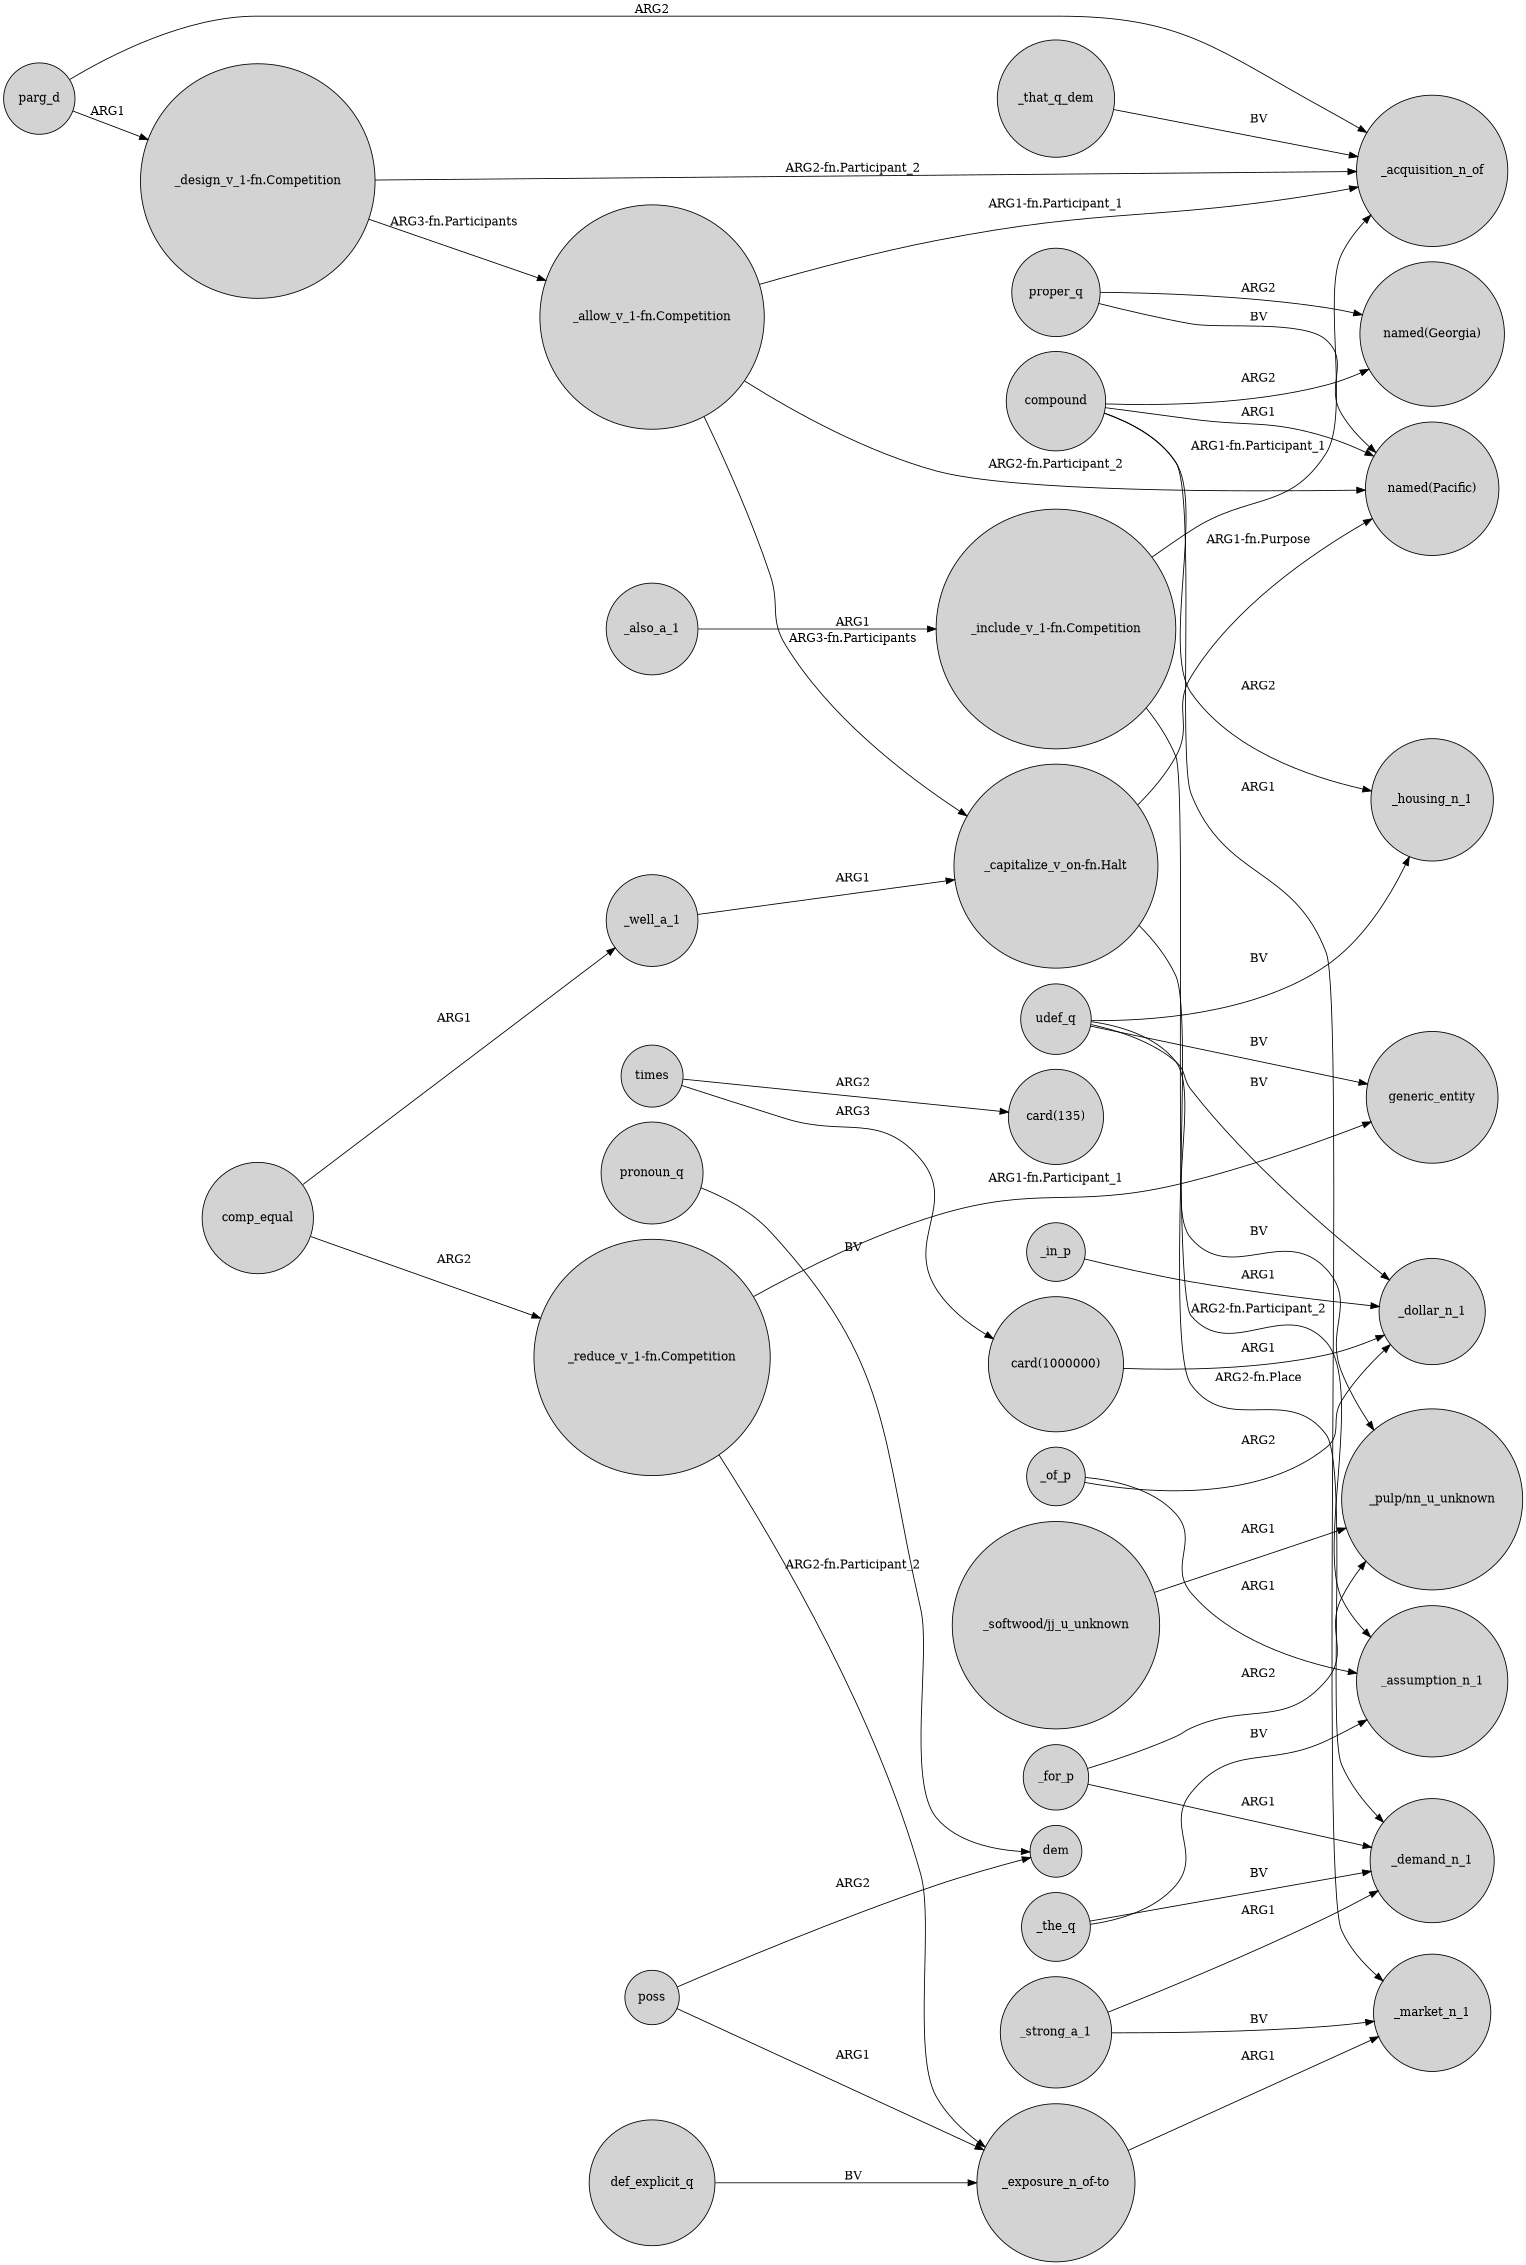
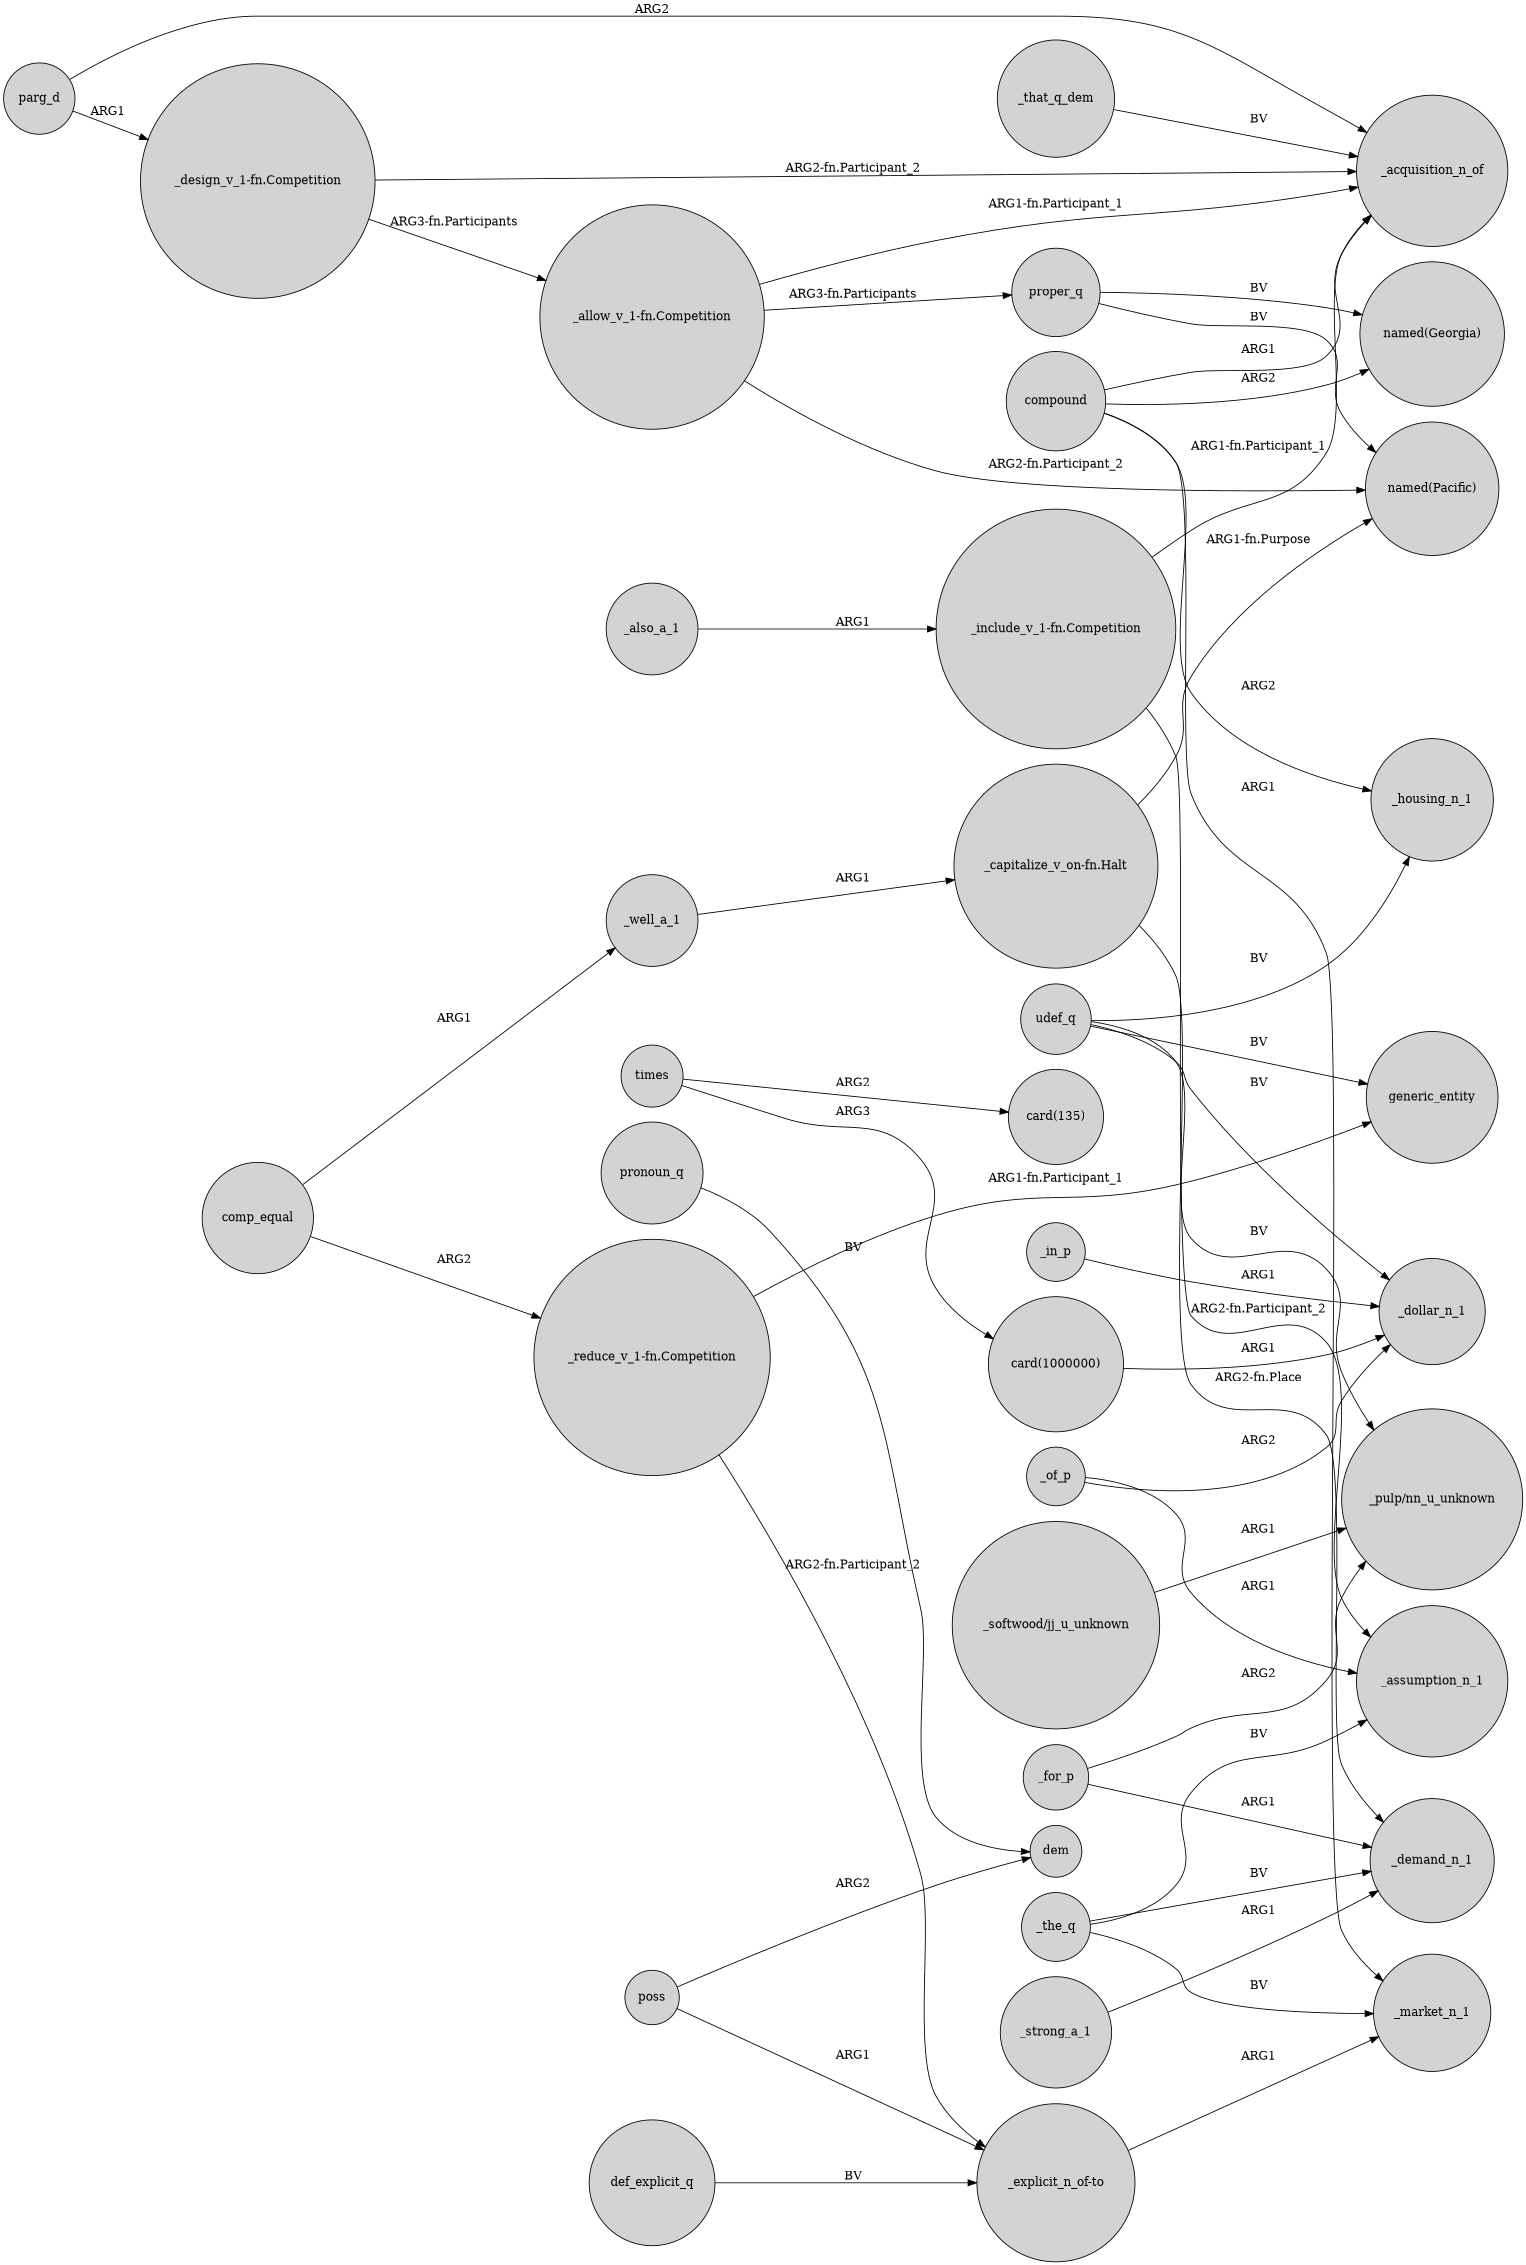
(1259, 289) -> (1259, 289)
(1237, 423) -> (1289, 368)
(785, 644) -> (884, 303)
(1239, 2031) -> (1216, 2001)
(1056, 2183) -> (1056, 2183)
